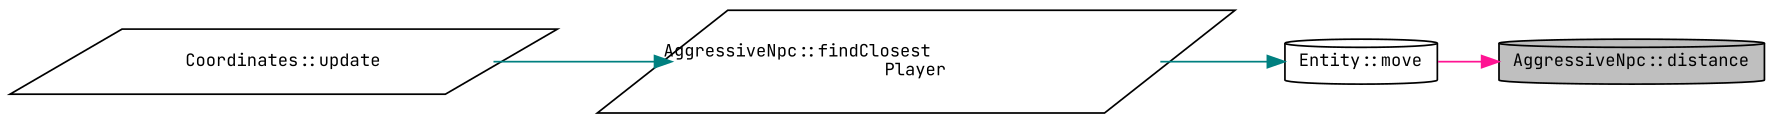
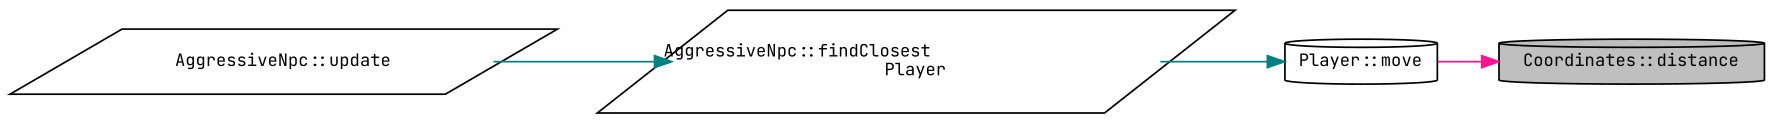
(284, 62) -> (284, 62)
(1361, 62) -> (1361, 62)
(1632, 62) -> (1632, 62)
